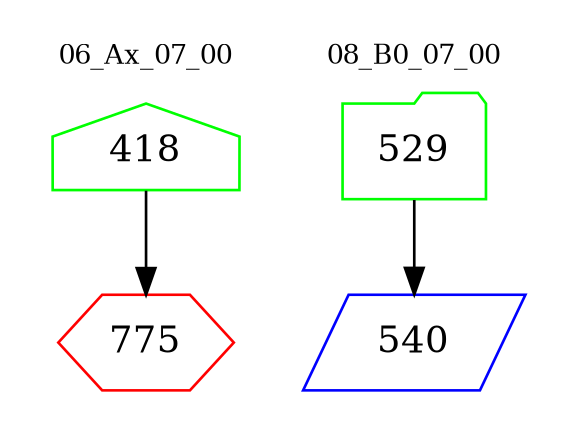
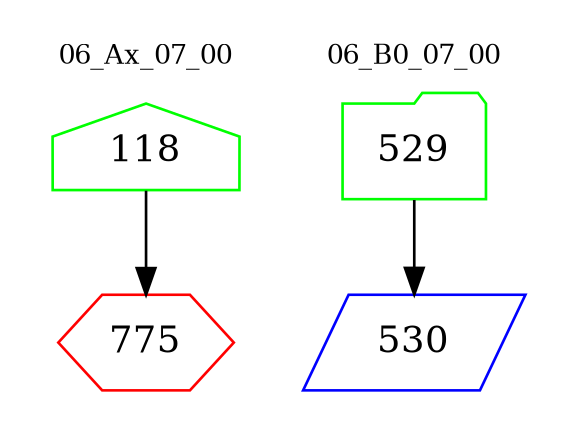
(414, 57) -> (414, 57)
(146, 151) -> (146, 151)
(414, 343) -> (414, 343)
